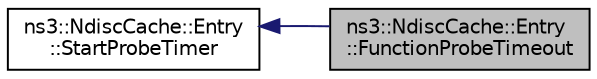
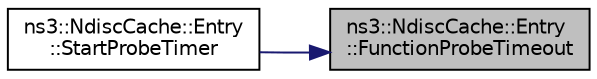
(305, 26) -> (285, 53)
